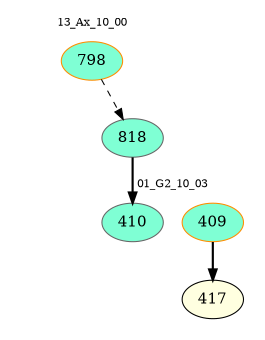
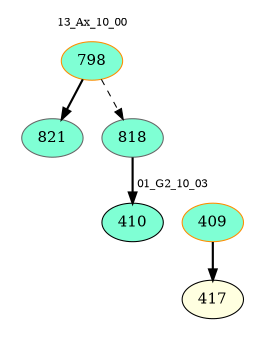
none -> (52, 138)
(133, 222) -> (133, 222)
